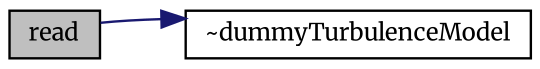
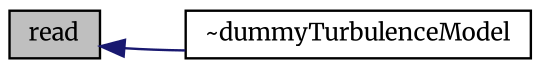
(131, 20) -> (155, 50)
